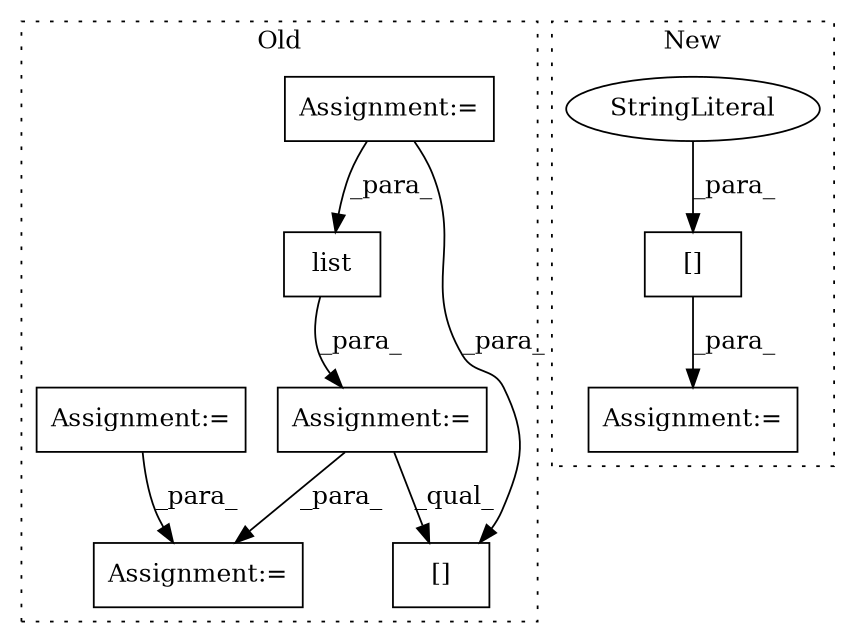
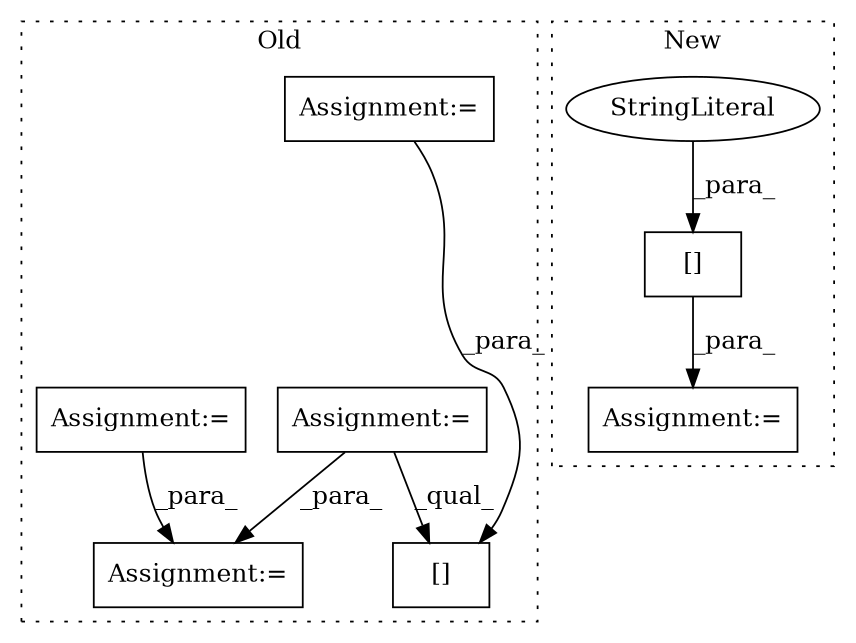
(332, 264) -> none
